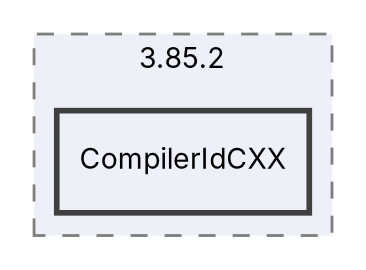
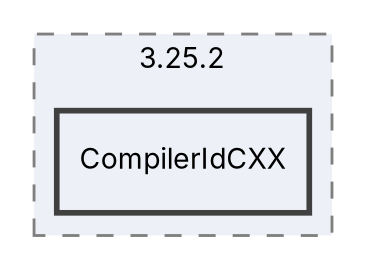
(183, 61) -> (183, 61)
